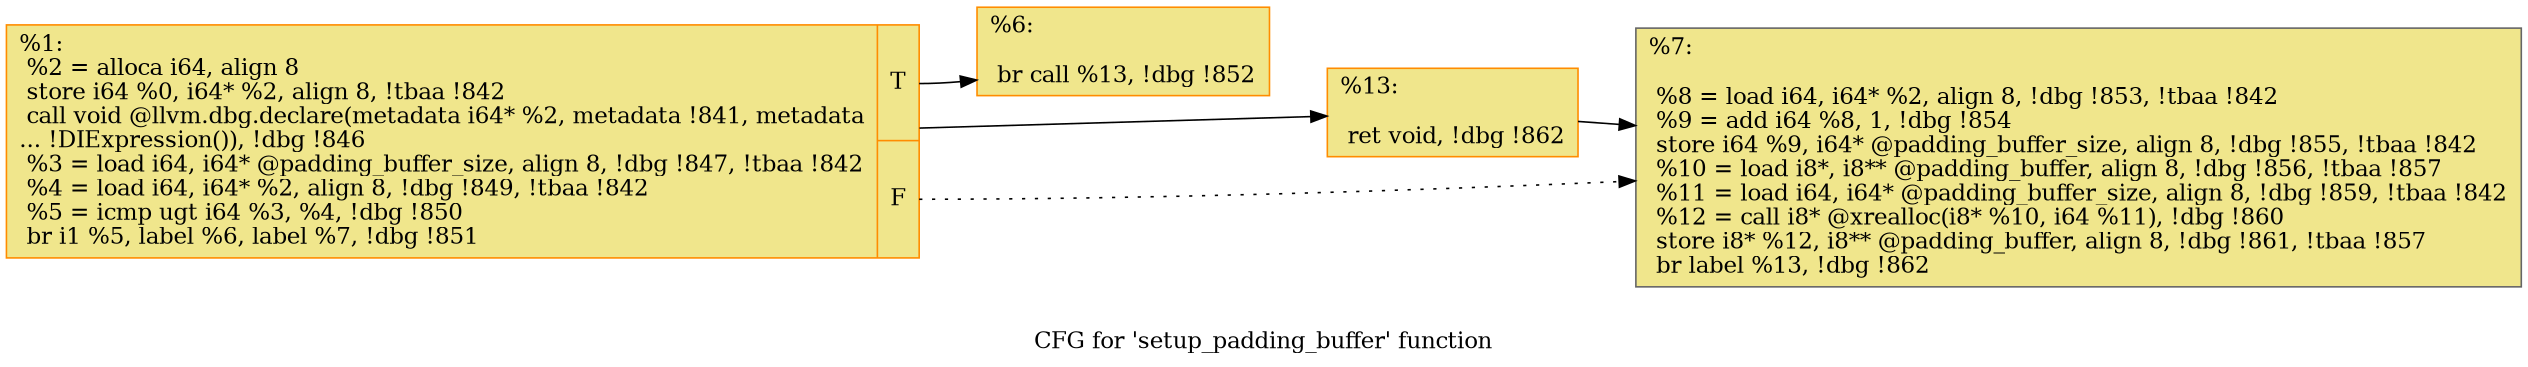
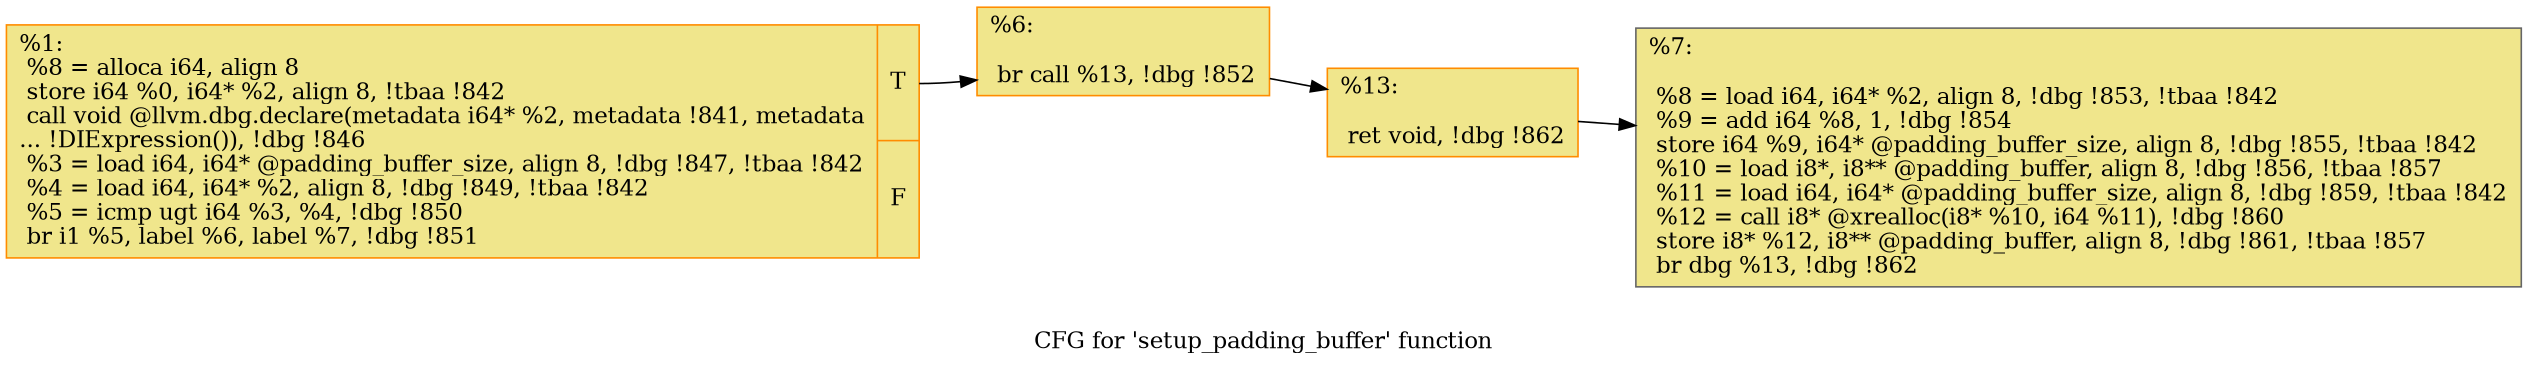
(160, 68) -> (160, 68)
(1115, 122) -> (1290, 82)
(1269, 194) -> none
(1789, 266) -> (1784, 266)
